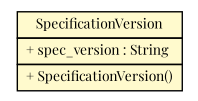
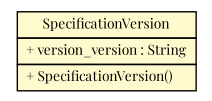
(98, 51) -> (107, 51)
